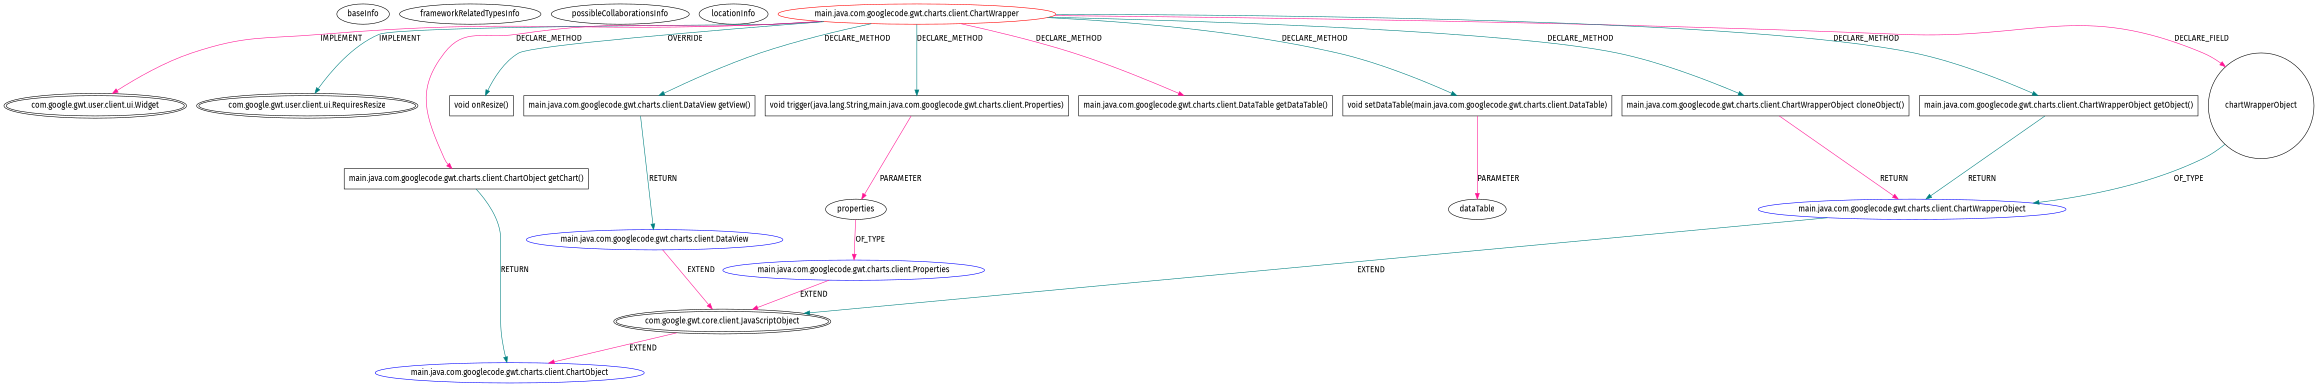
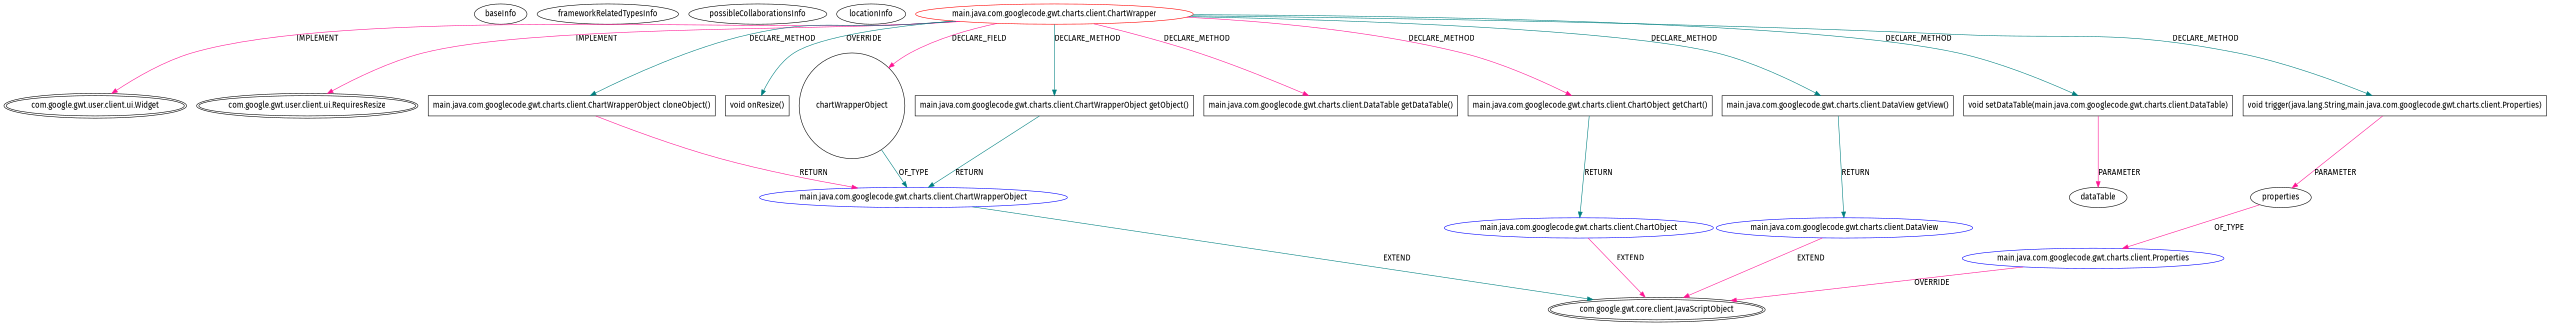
(559, 27) -> (641, 32)
(814, 295) -> (1932, 283)
(616, 347) -> (1615, 266)
